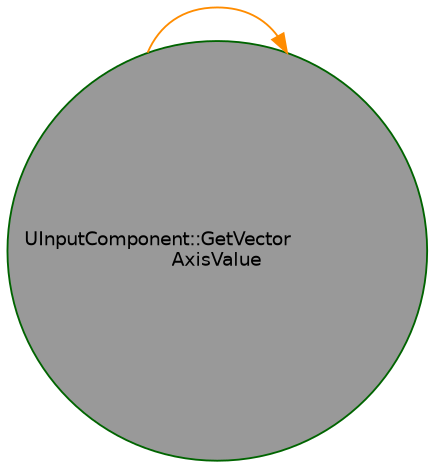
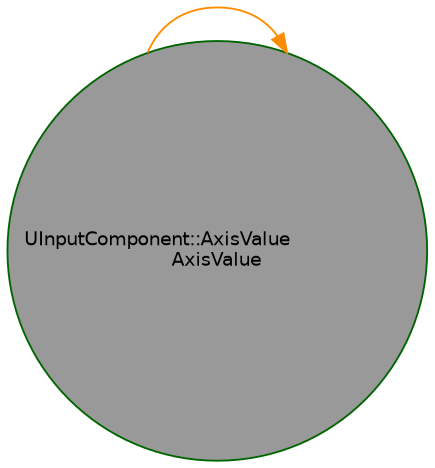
(217, 251) -> (217, 251)
